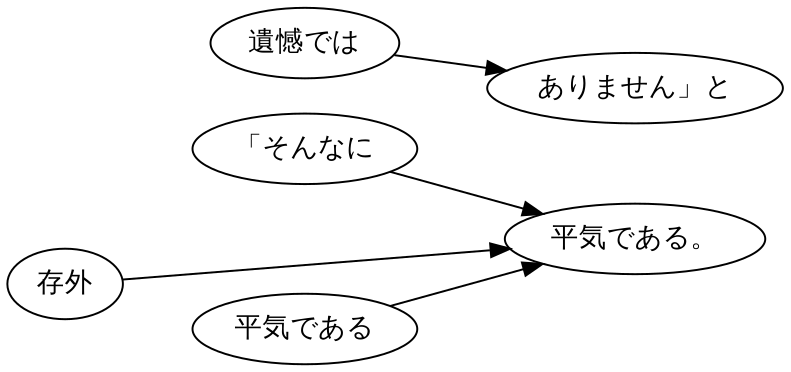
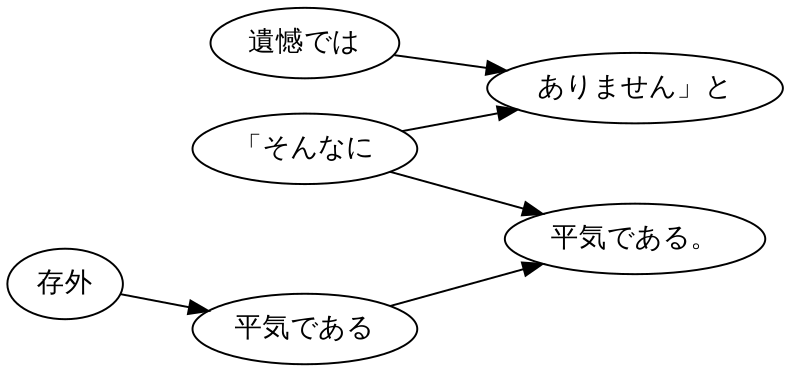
none -> (450, 122)
(306, 265) -> (155, 301)
